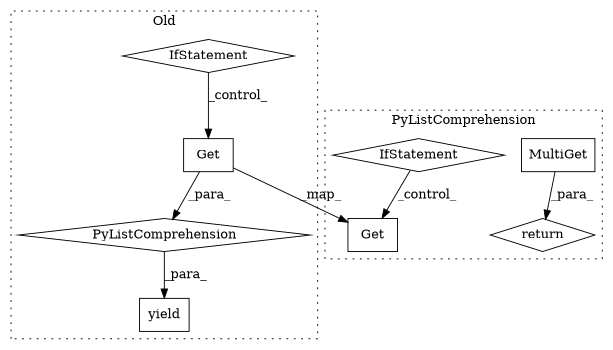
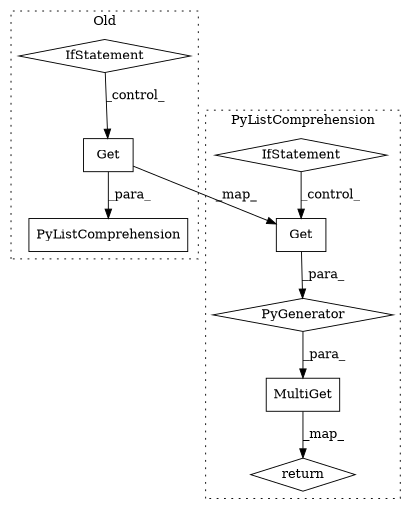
(572, 195) -> (324, 435)
(164, 235) -> (108, 235)
(164, 315) -> none
none -> (303, 315)
